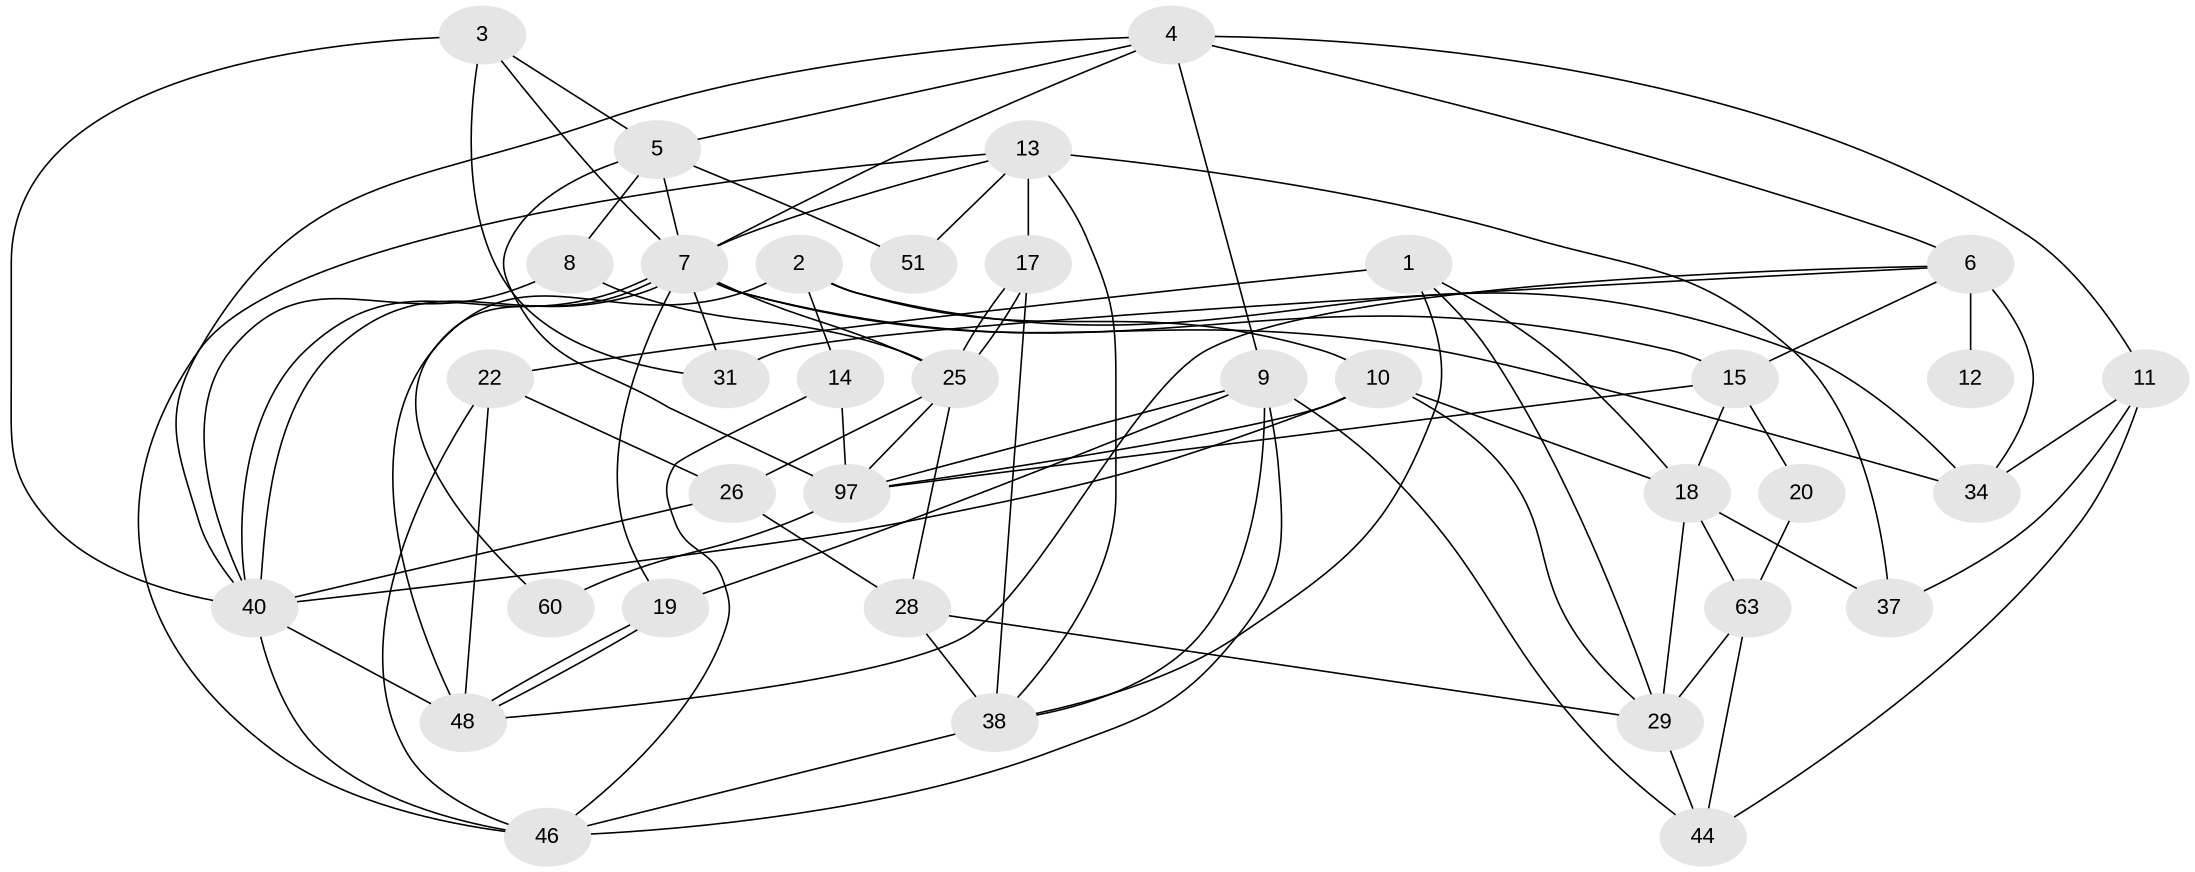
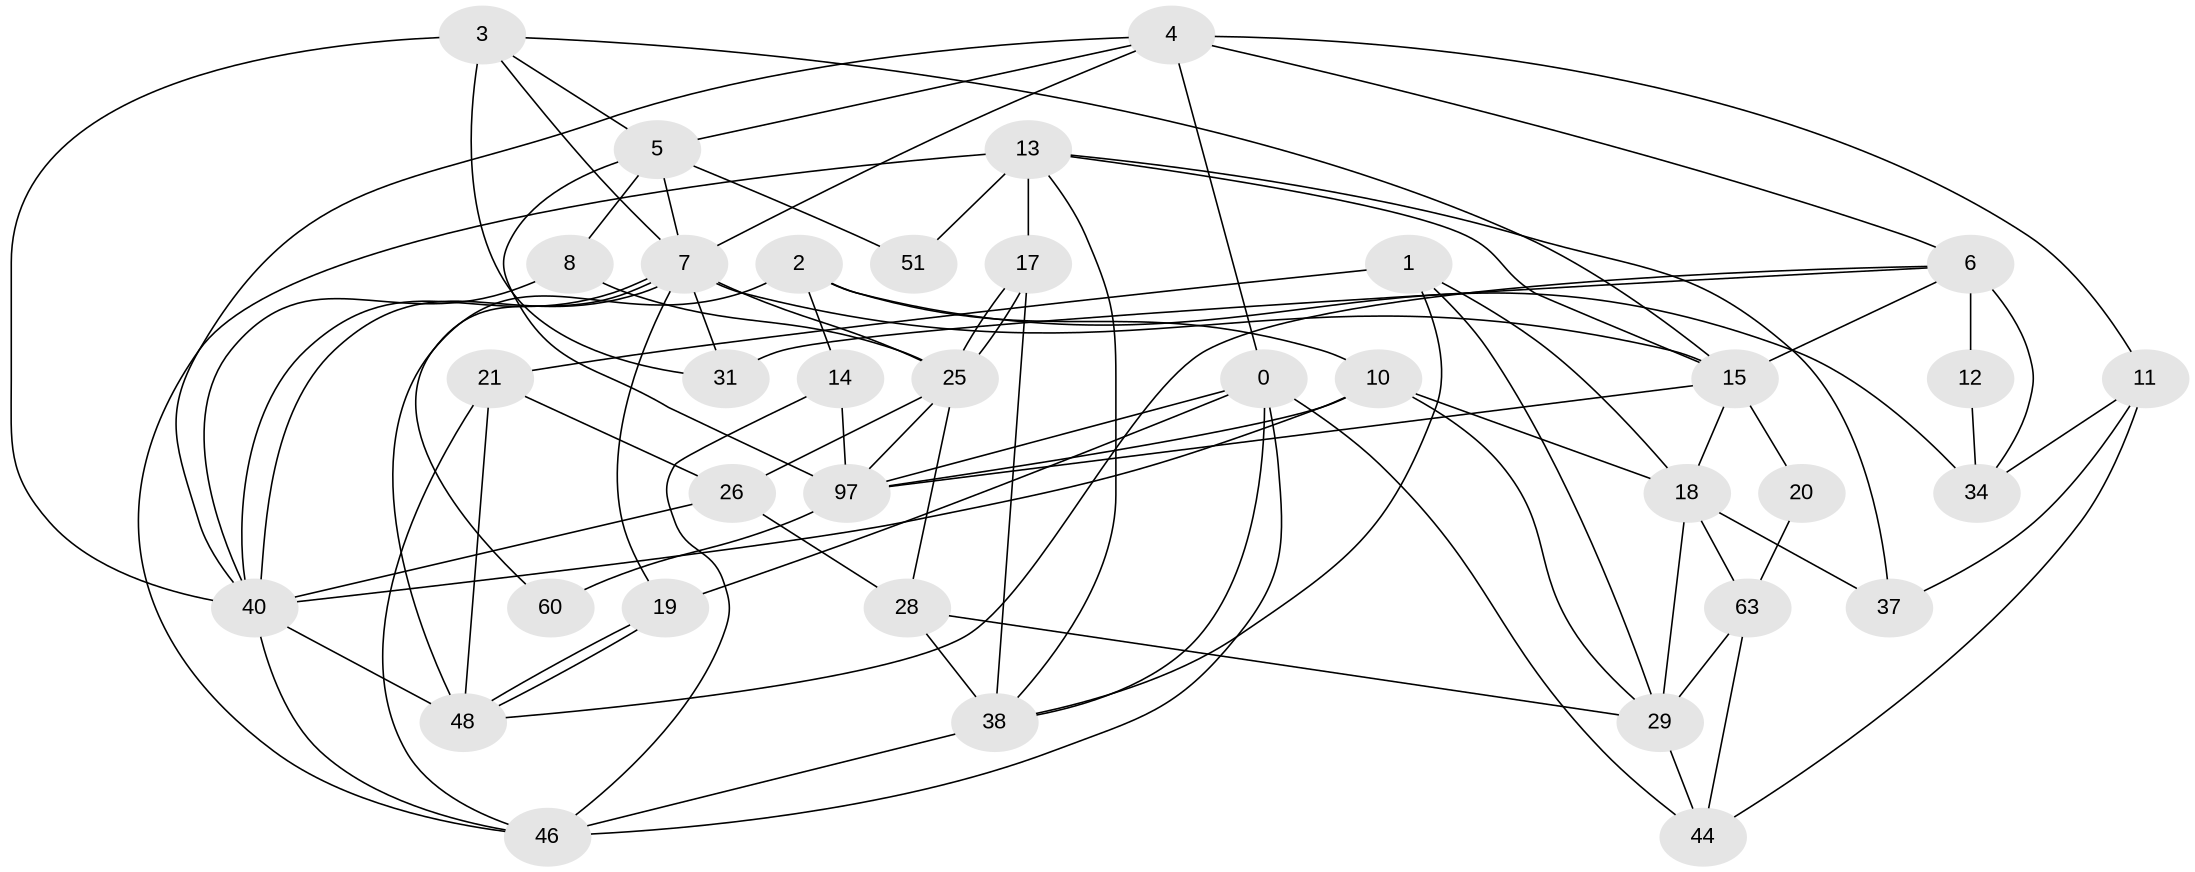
none -> (1142, 116)
(852, 199) -> (1434, 224)
(1334, 336) -> (1974, 436)
(490, 379) -> (490, 379)
(1264, 379) -> (1264, 379)
